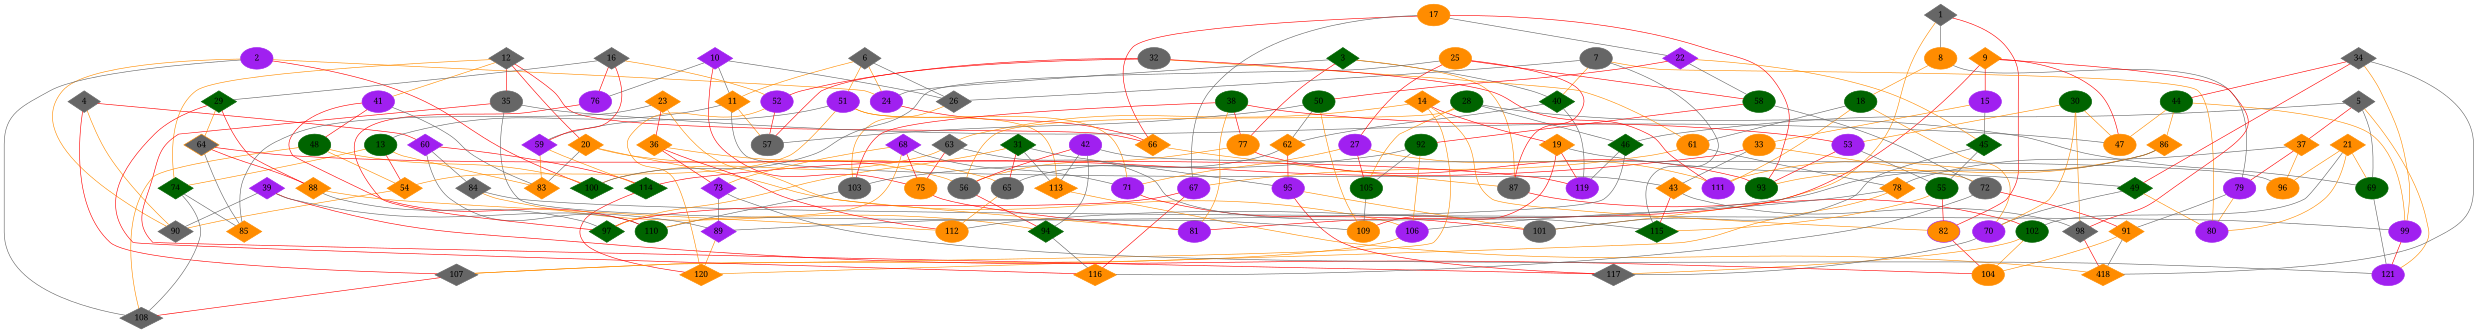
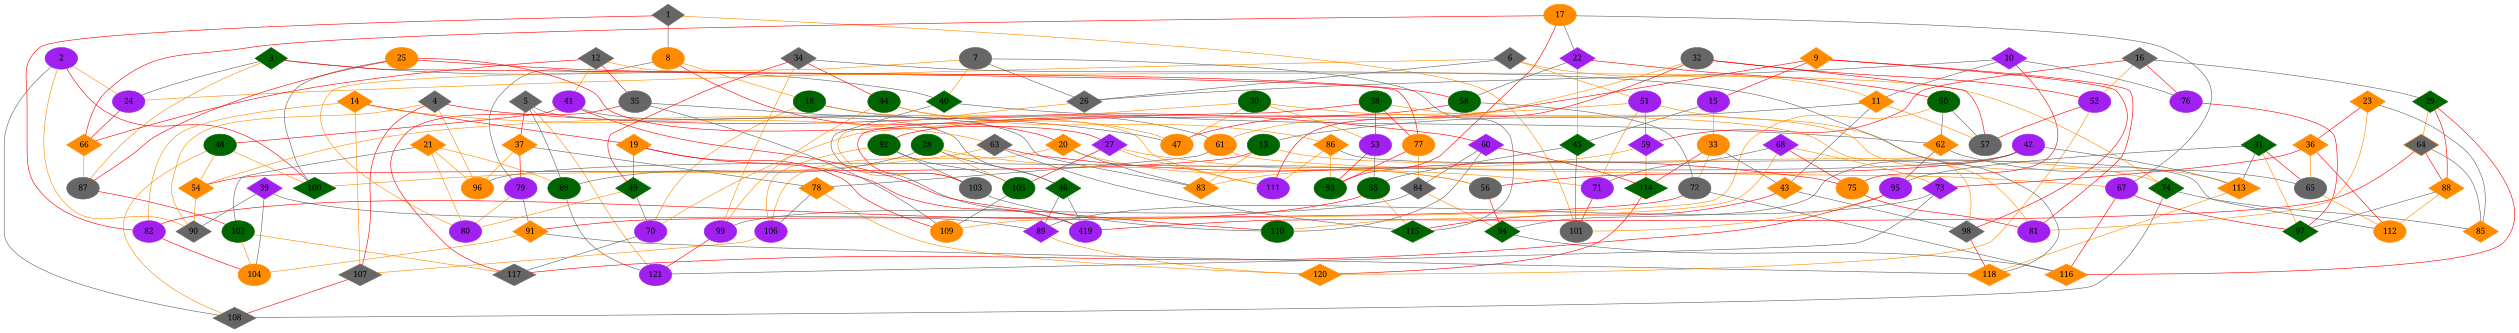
(545, 103) -> (768, 106)
none -> (456, 144)
(1355, 145) -> (1110, 145)
(1101, 161) -> (1418, 167)
(1582, 188) -> (1086, 232)
(1944, 232) -> (149, 232)
(1121, 263) -> (261, 231)
(2103, 275) -> (1989, 275)
